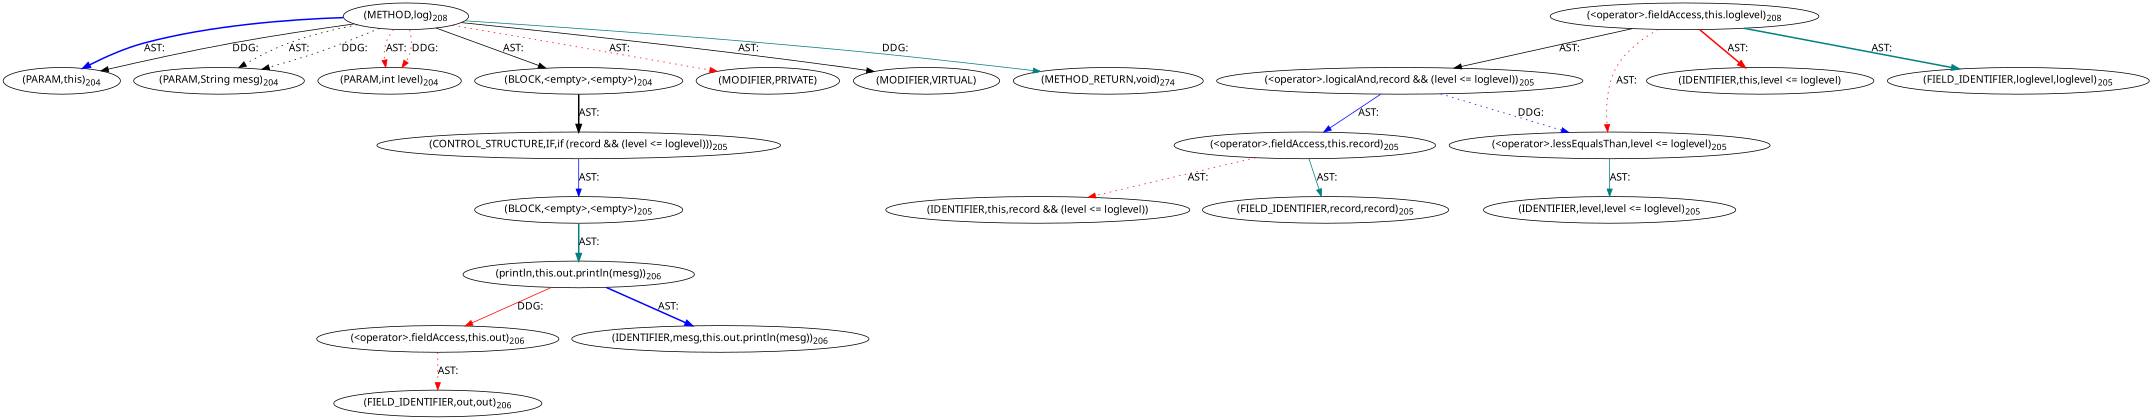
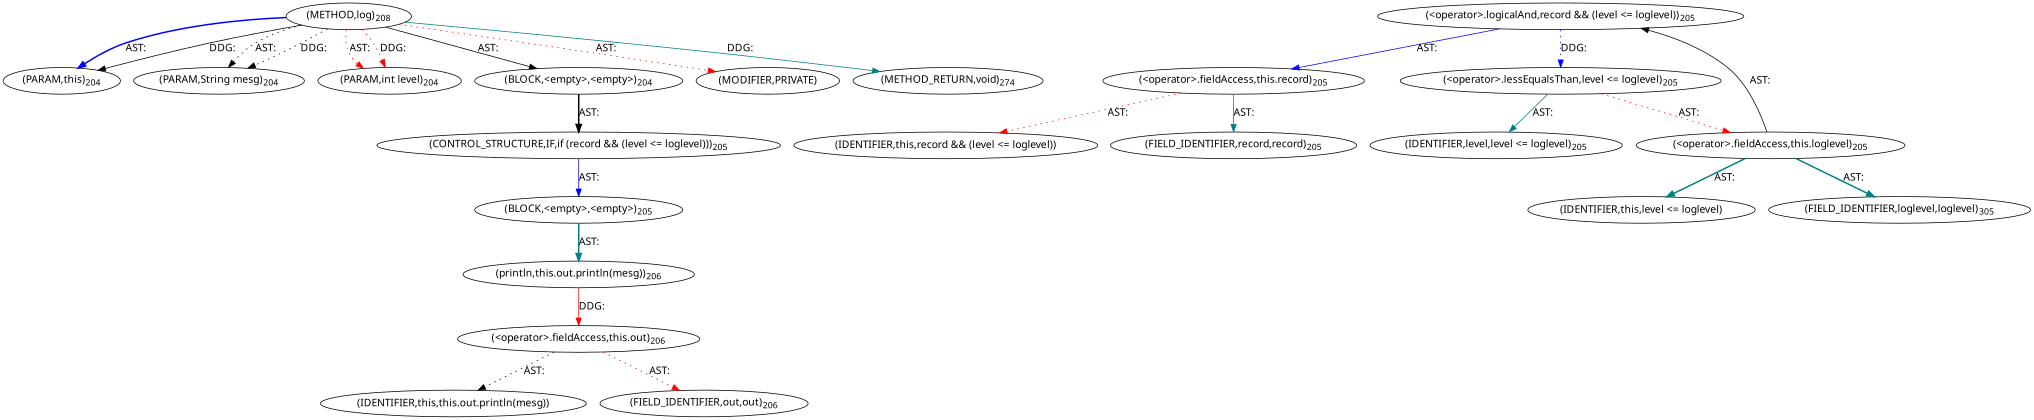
(1774, 15) -> (1860, 144)
(1720, 46) -> (1709, 176)
(1616, 68) -> (1662, 112)
(2105, 80) -> (1987, 209)
(927, 81) -> none
(720, 339) -> none
none -> (453, 403)
